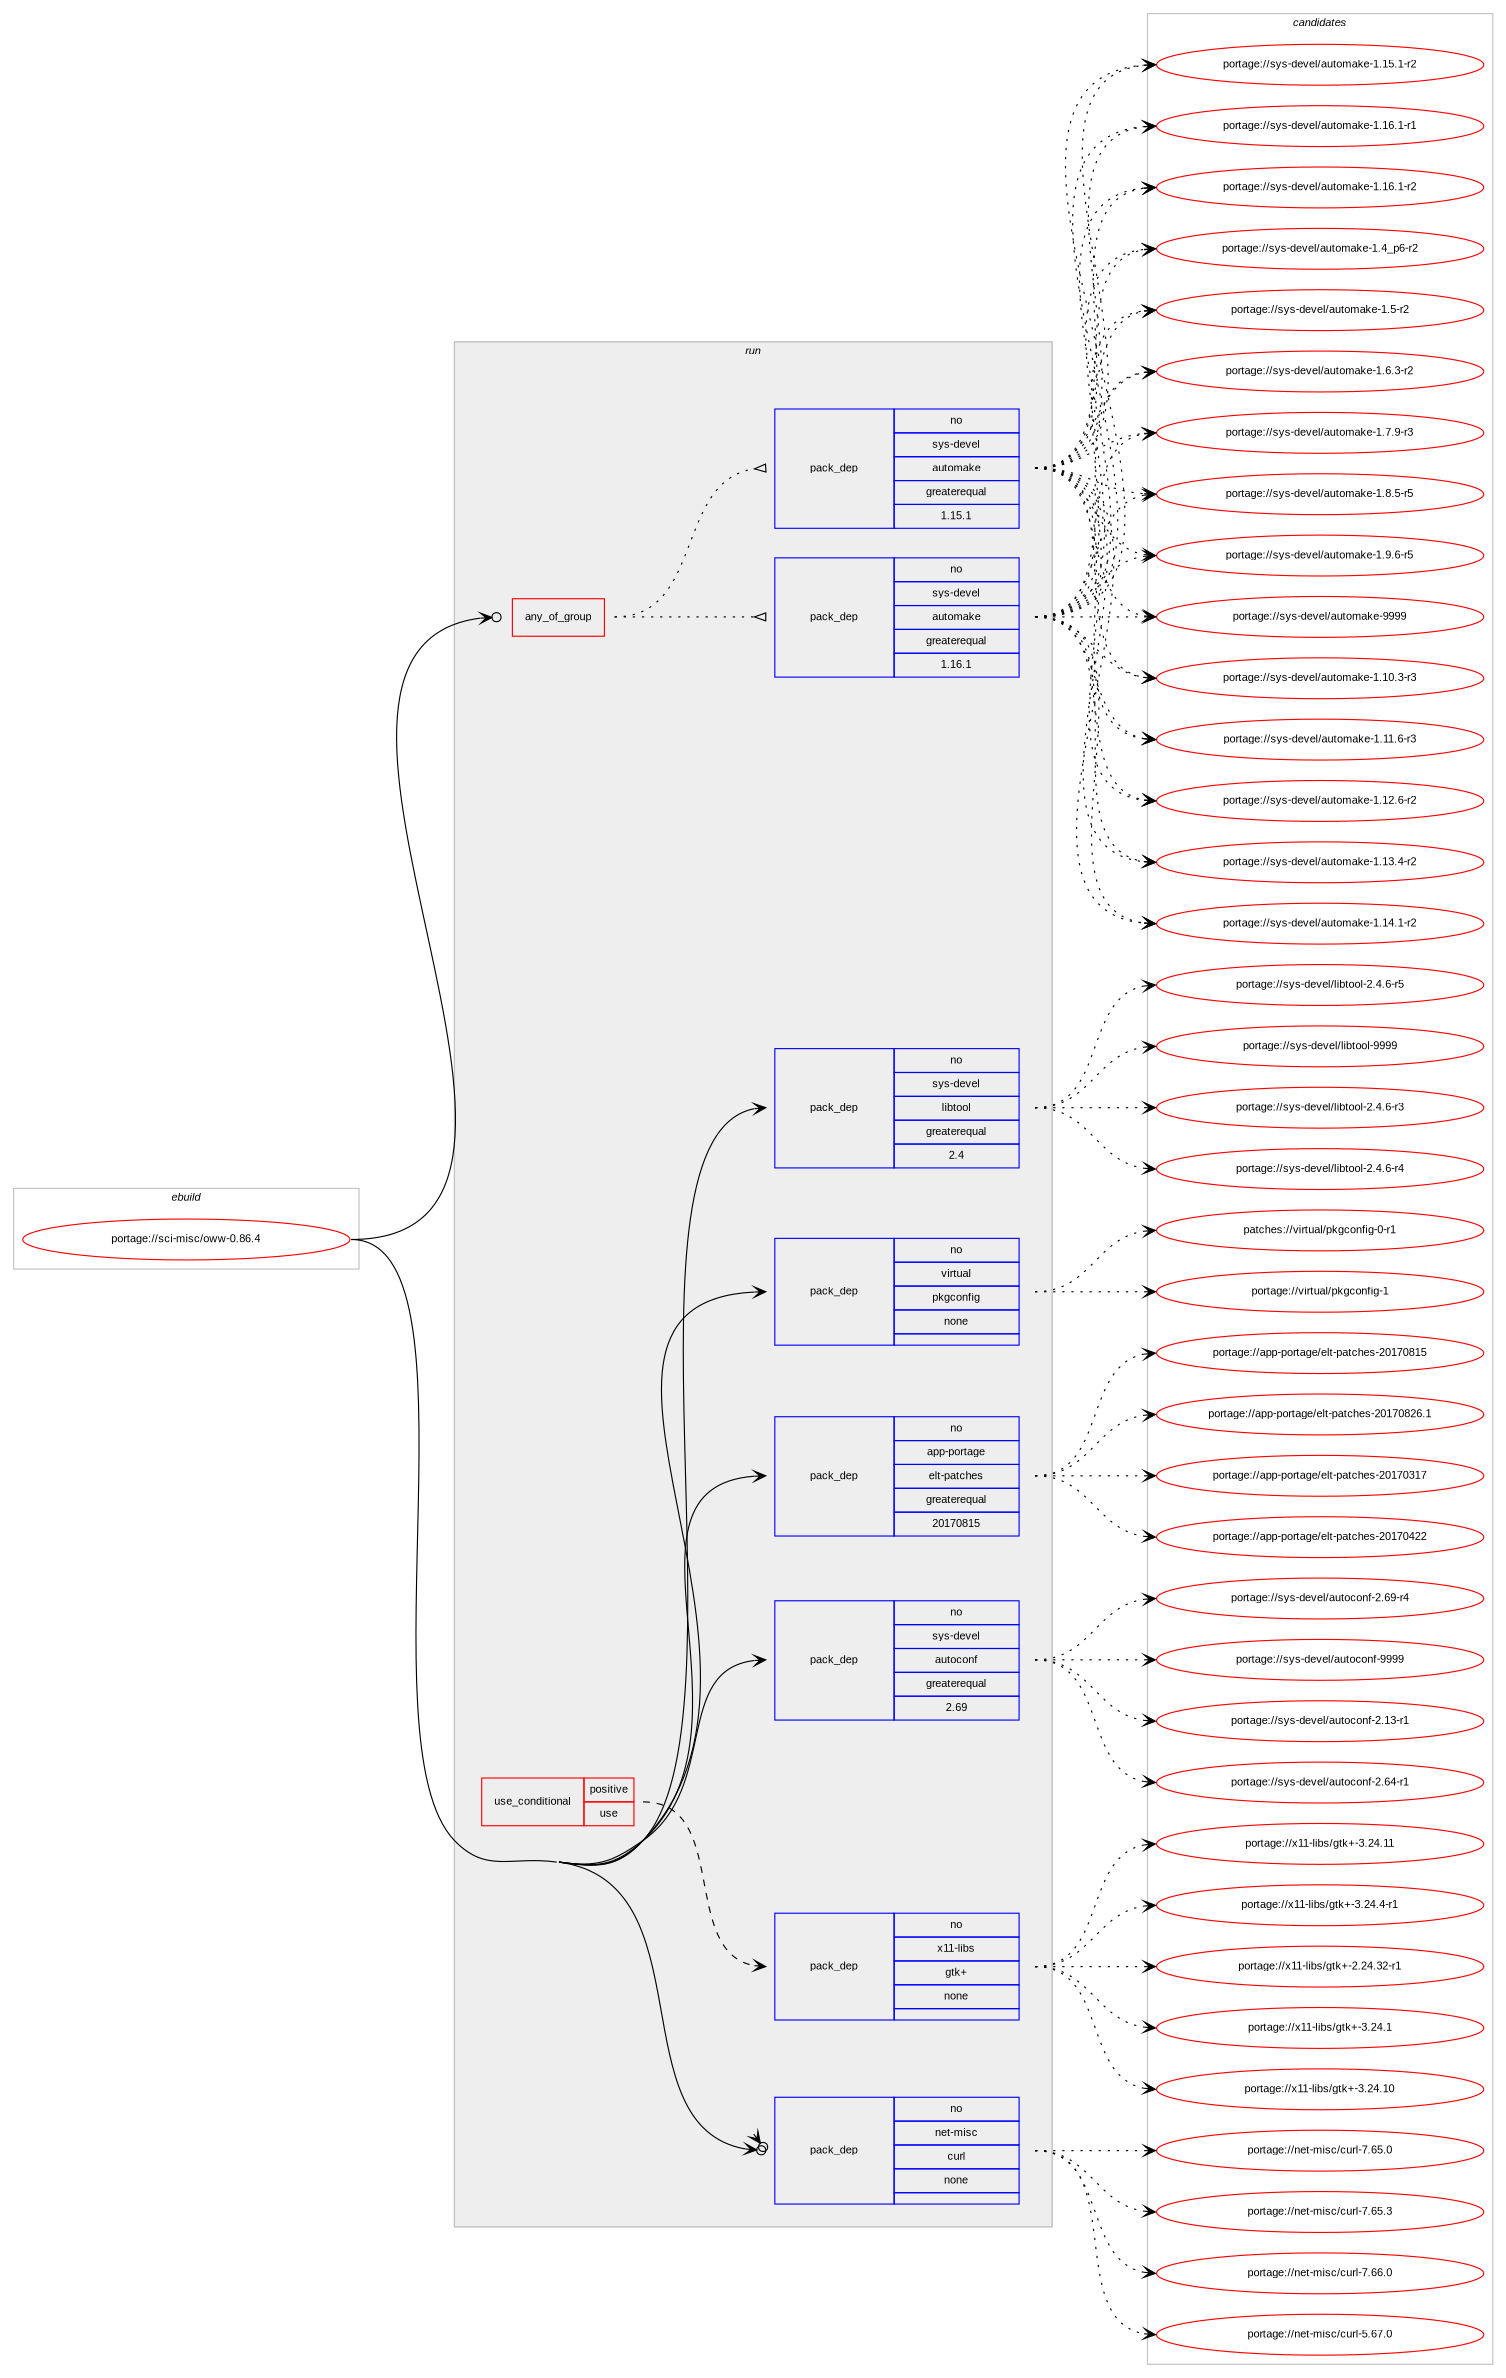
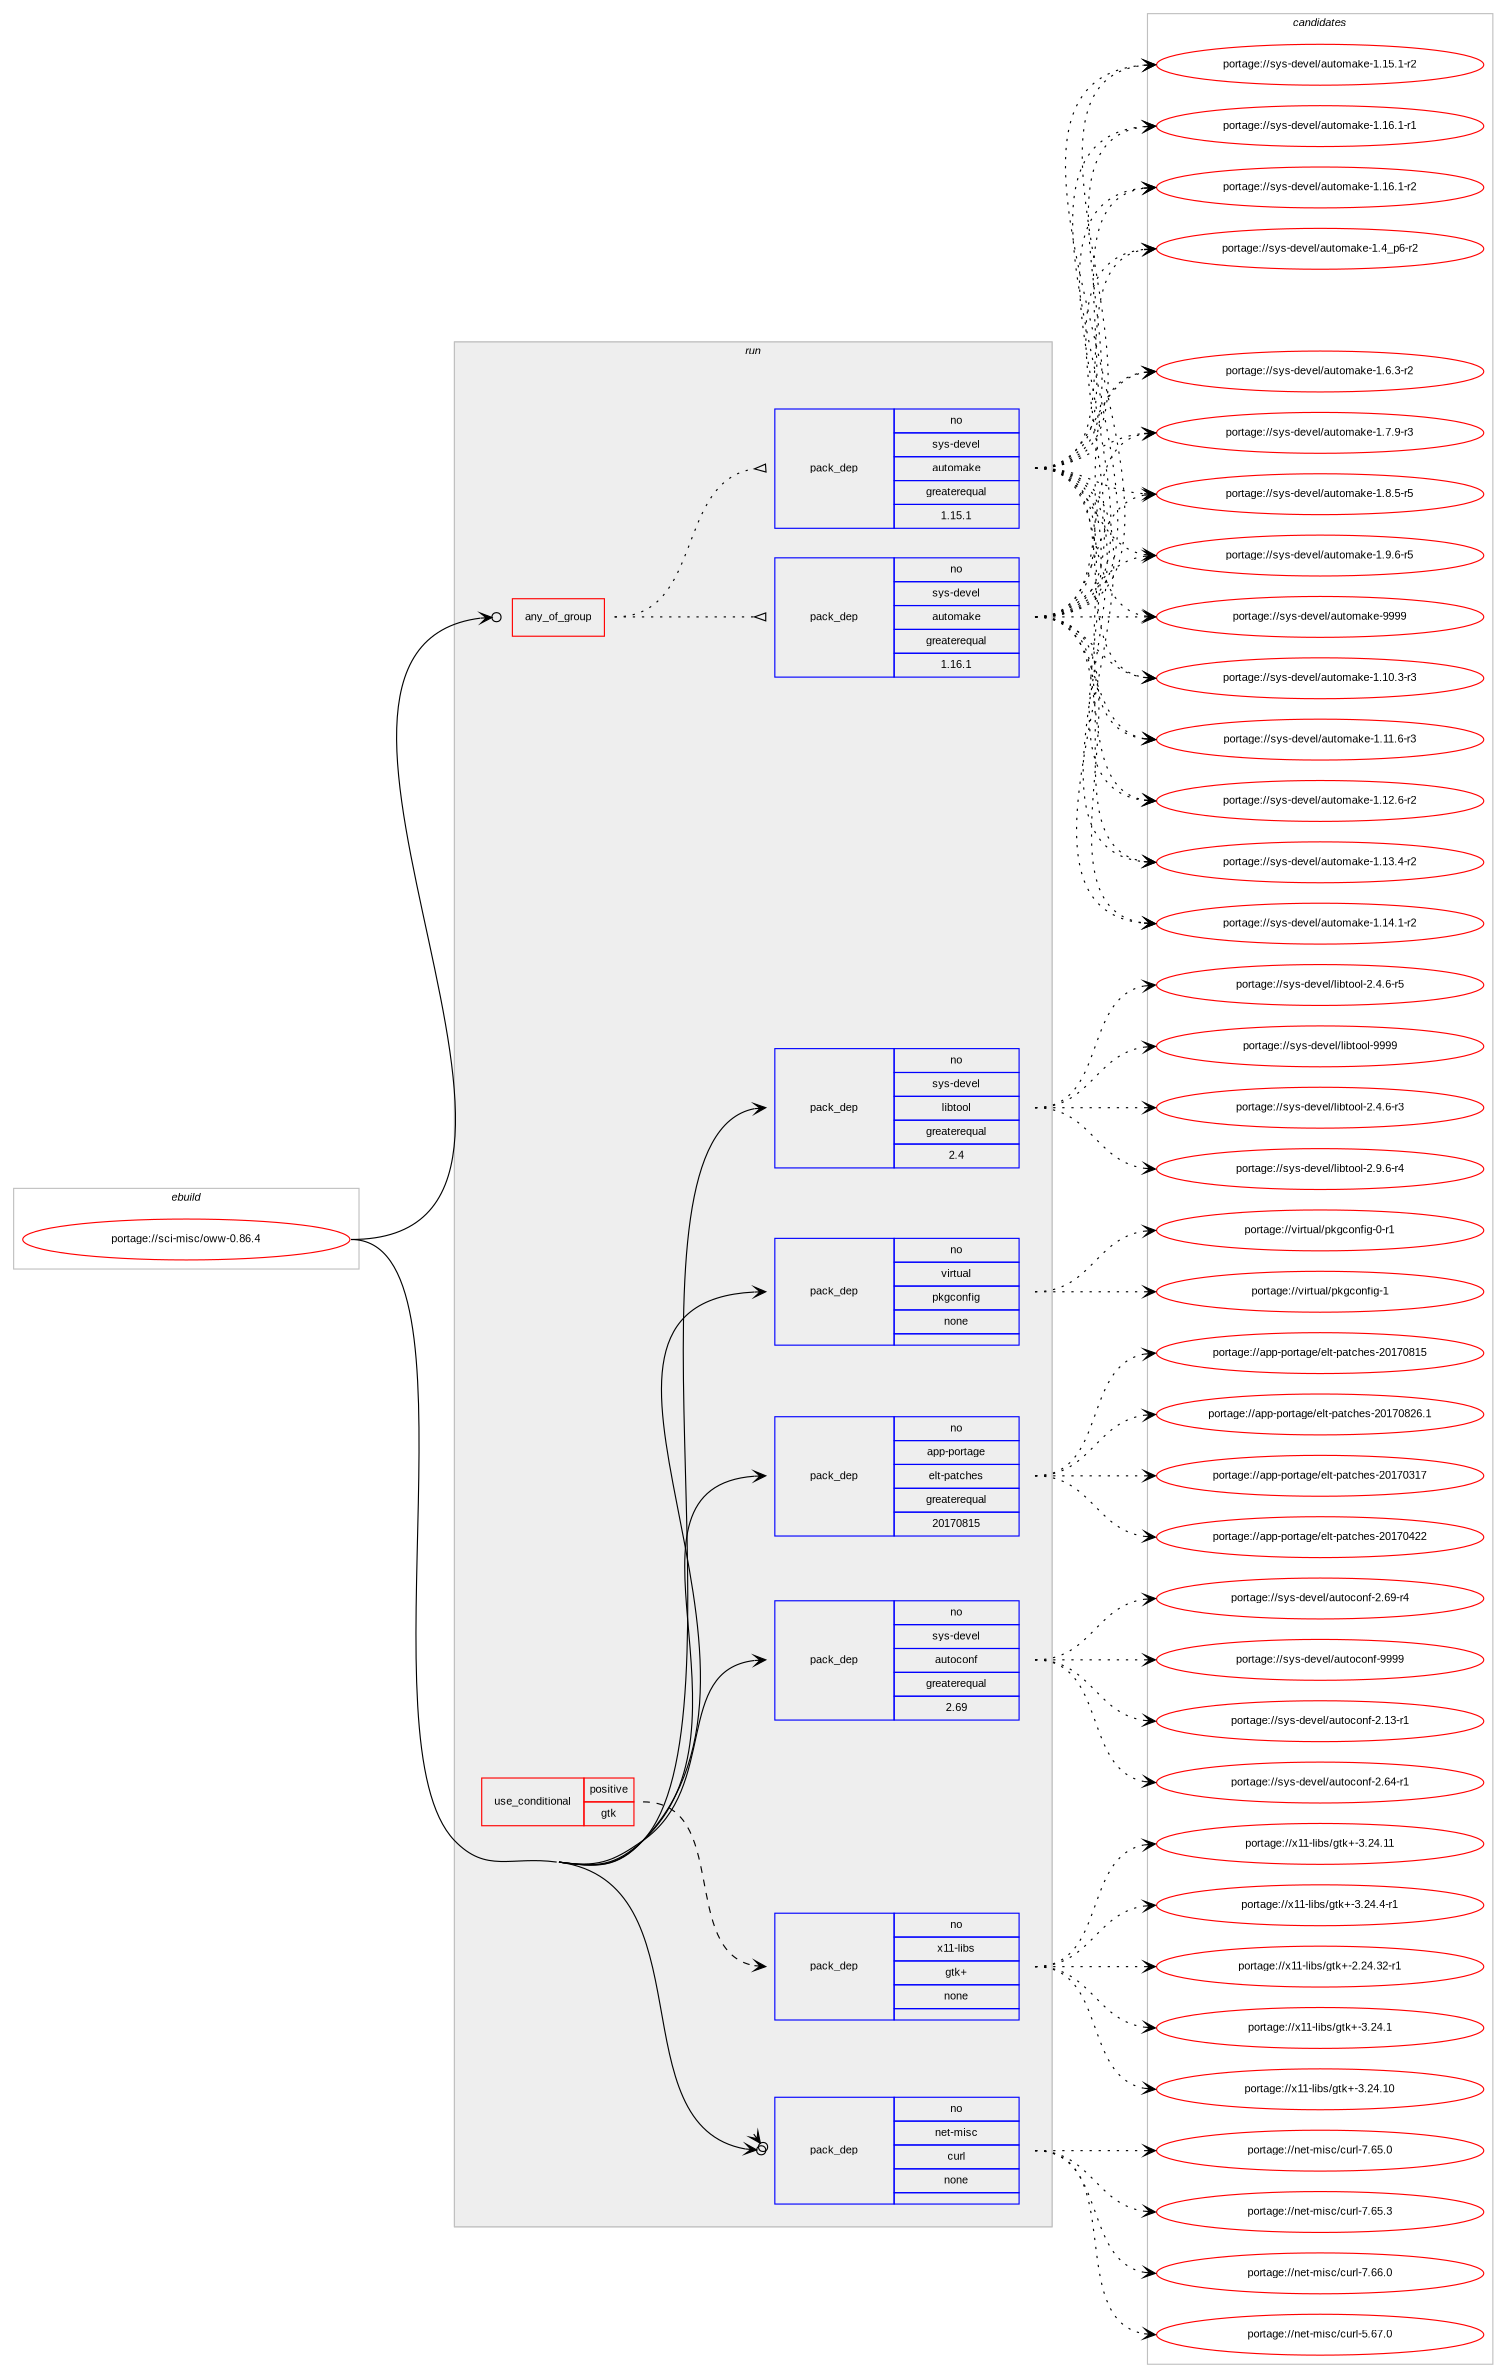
(1320, 310) -> none
(1320, 1169) -> (1320, 1169)
(1320, 1230) -> (1320, 1230)
(609, 1813) -> (609, 1813)
